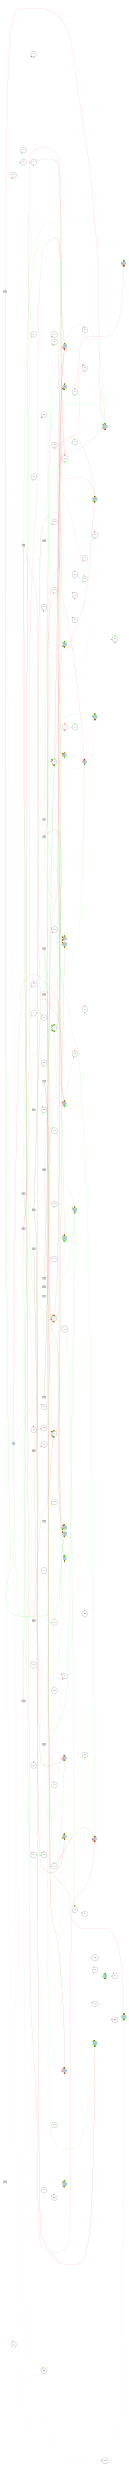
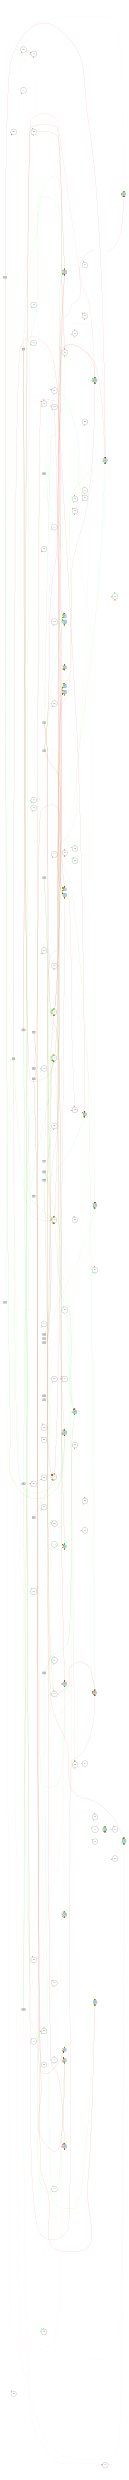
none -> (75, 1445)
